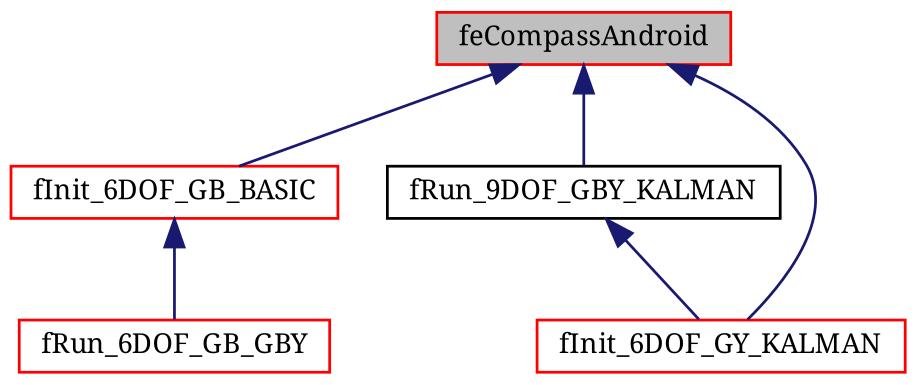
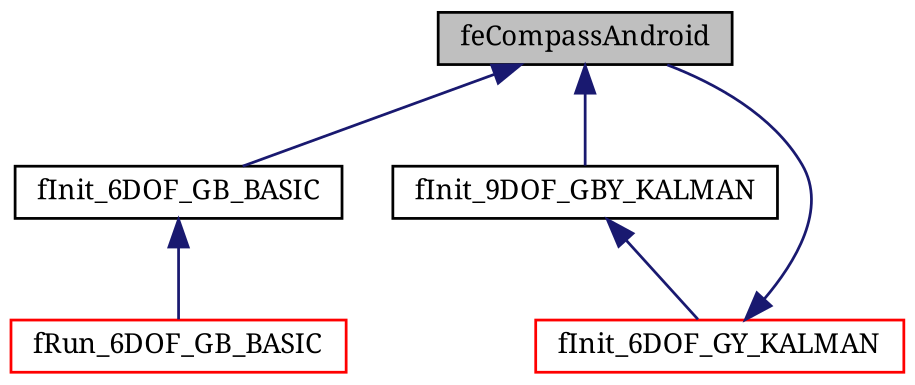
(584, 38) -> (585, 38)
(812, 180) -> (796, 155)
(174, 192) -> (179, 192)
(584, 192) -> (585, 192)
(174, 346) -> (179, 346)
